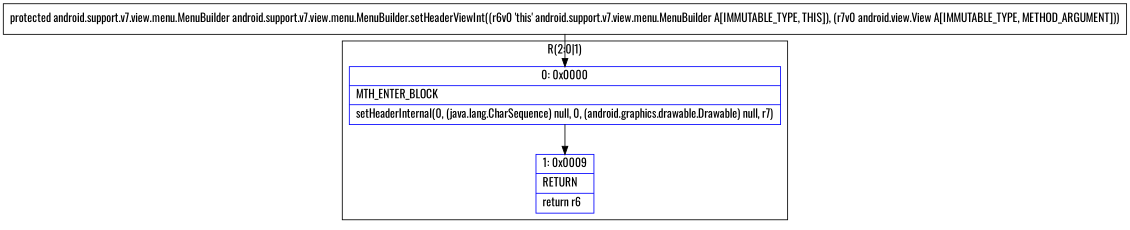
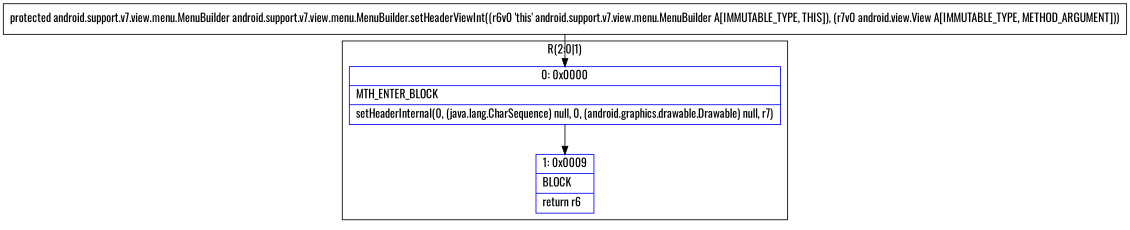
(560, 183) -> (557, 183)
